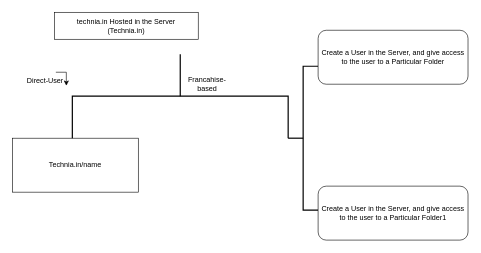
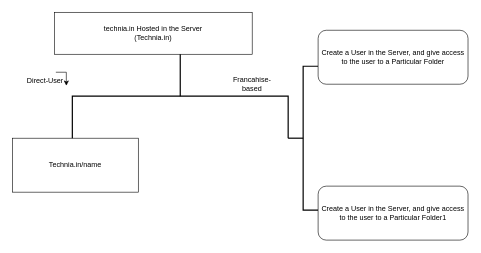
(126, 26) -> (153, 33)
(207, 84) -> (252, 84)
